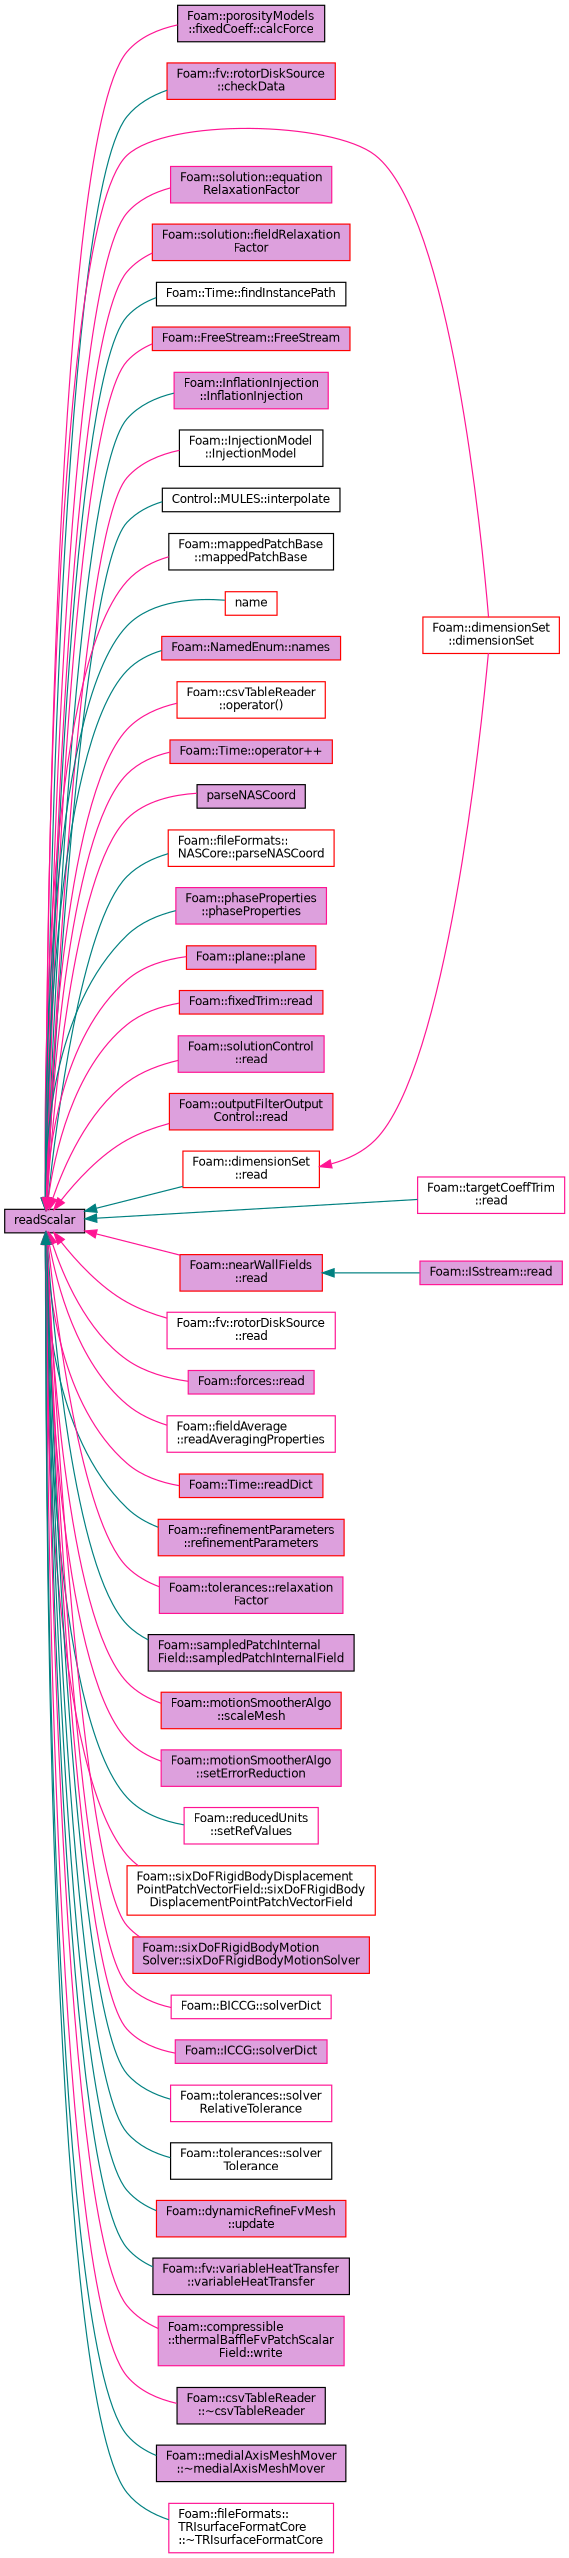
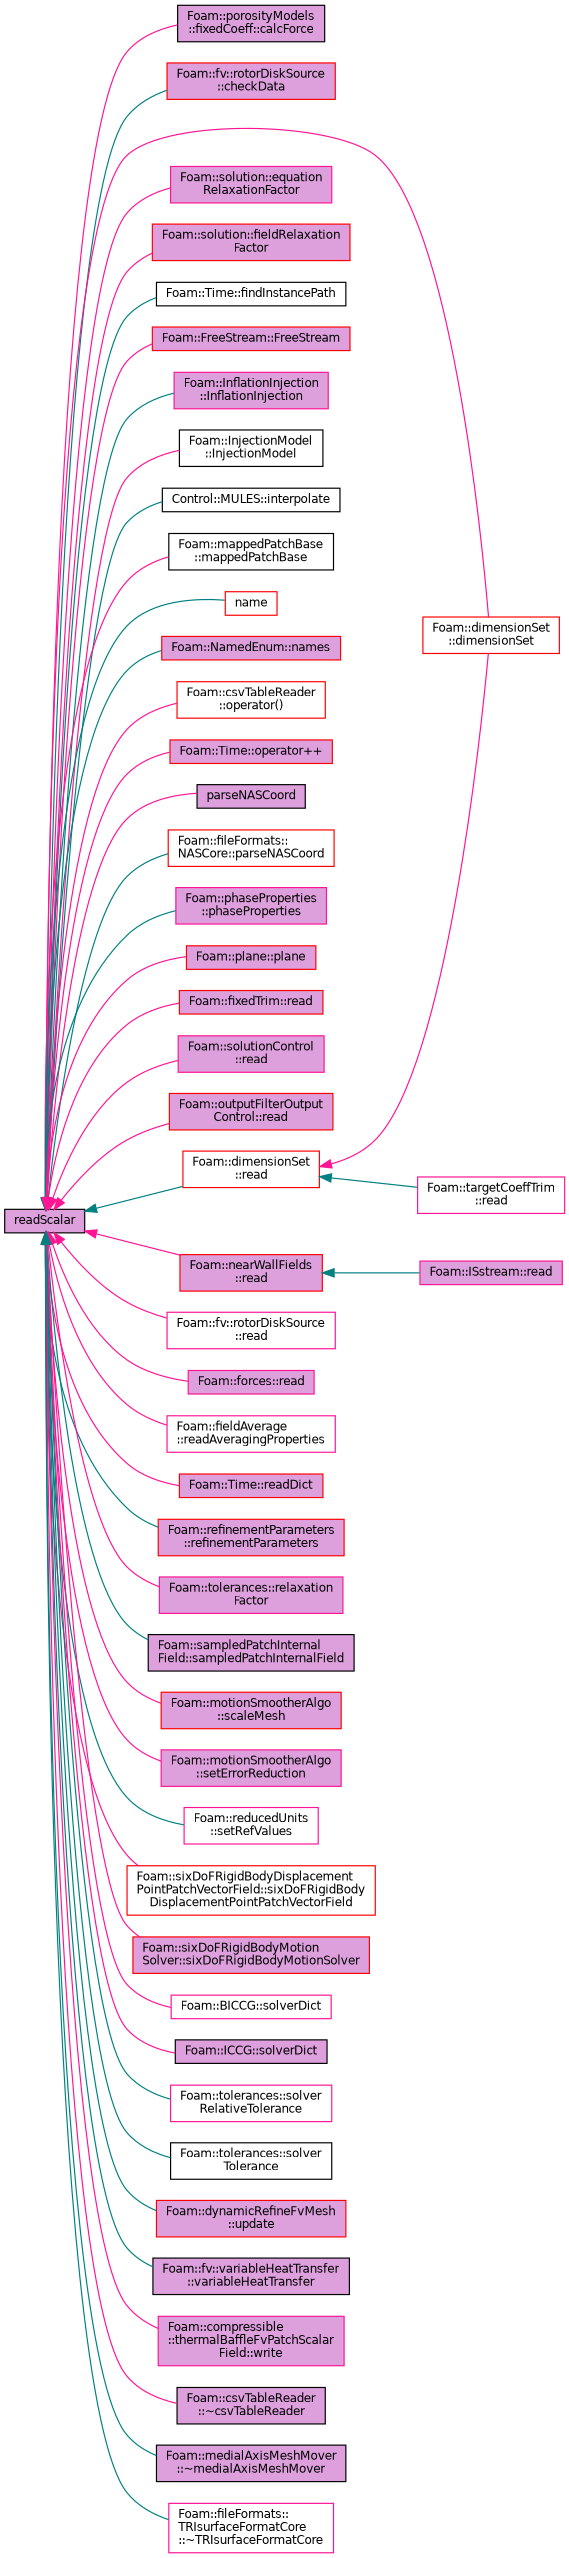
(257, 1209) -> (374, 1183)
(251, 2052) -> (251, 2052)
